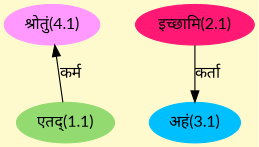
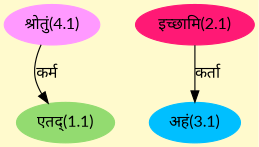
(60, 79) -> (35, 70)
